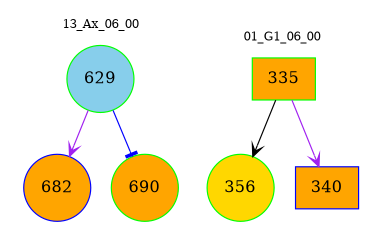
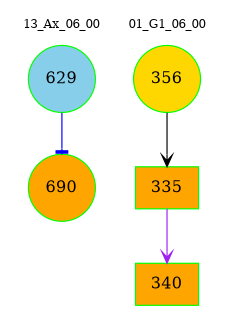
(266, 123) -> (167, 134)
(57, 188) -> none
(327, 188) -> (167, 284)
